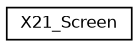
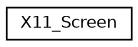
(69, 24) -> (69, 24)
